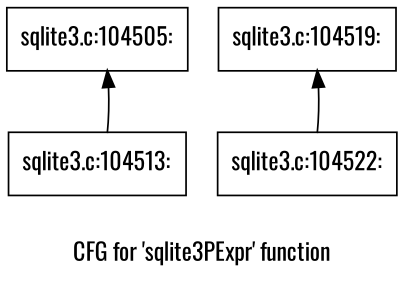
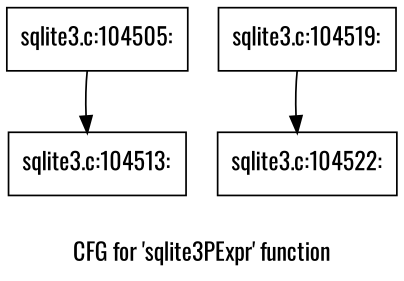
(109, 110) -> (86, 93)
(319, 110) -> (296, 93)
